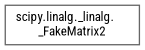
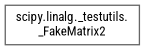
(72, 25) -> (72, 25)
